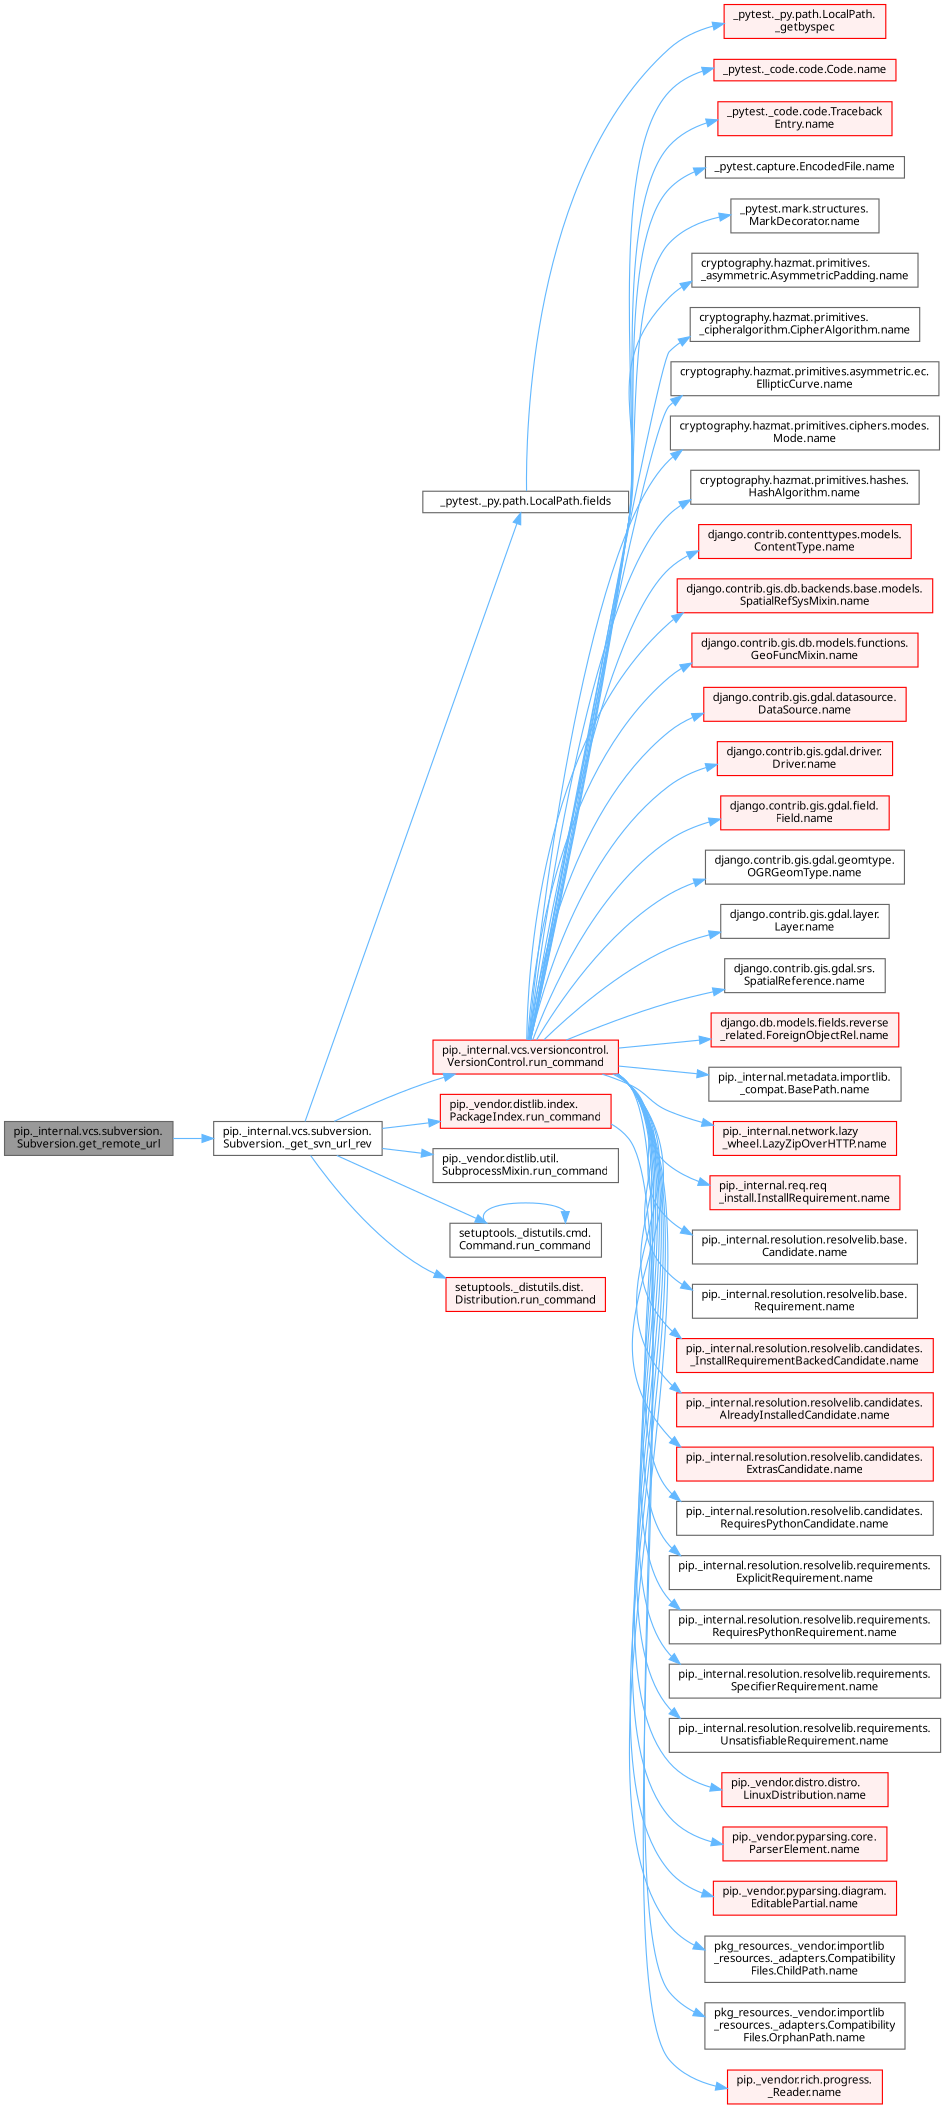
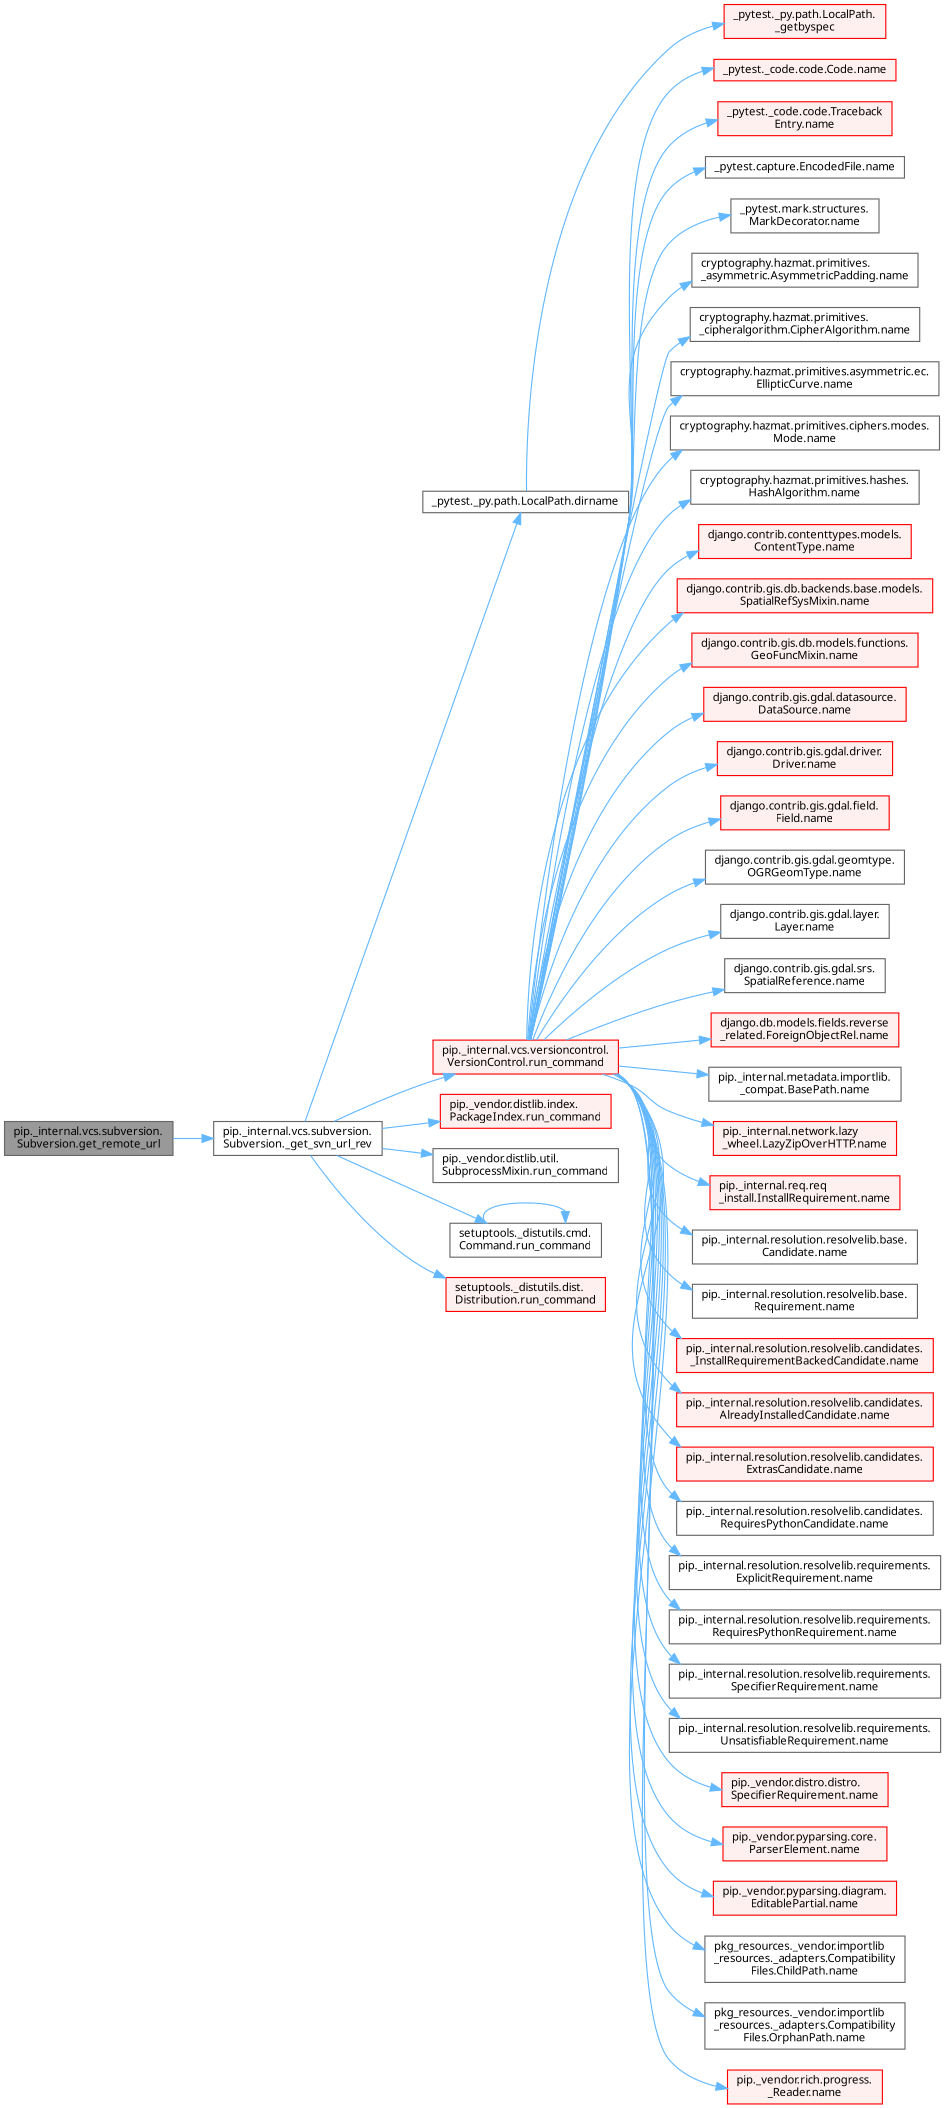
(526, 502) -> (526, 502)
(648, 1615) -> (647, 1592)
(805, 1790) -> (805, 1790)
